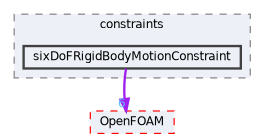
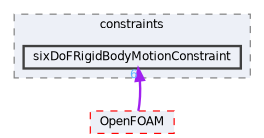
(124, 85) -> (140, 96)
